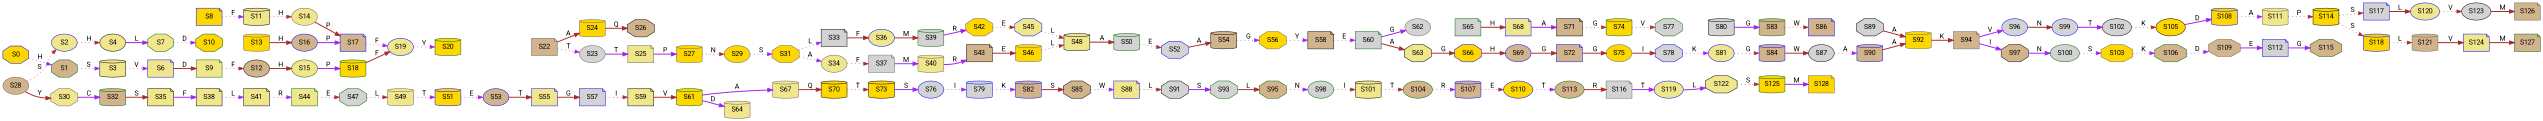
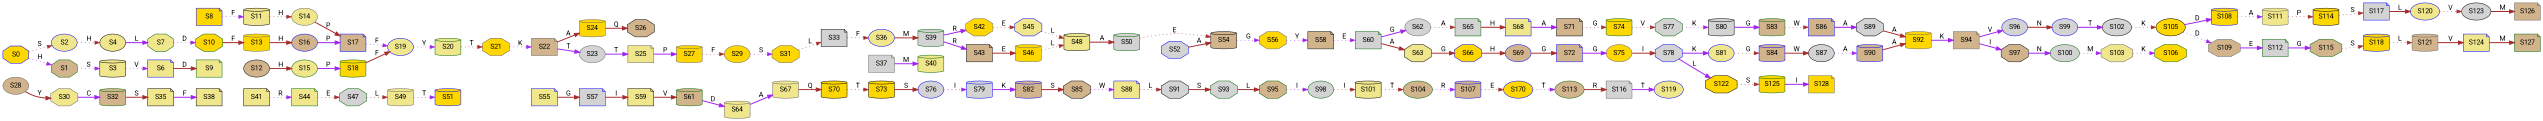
none -> (1440, 27)
none -> (1693, 27)
none -> (1843, 27)
(2349, 29) -> (2350, 48)
(855, 38) -> (855, 38)
(1940, 40) -> (1940, 40)
none -> (231, 43)
(1148, 46) -> (1173, 34)
(448, 47) -> (448, 47)
none -> (496, 47)
(807, 47) -> (807, 47)
(2275, 48) -> (2275, 48)
(566, 50) -> (566, 50)
(2090, 50) -> (2090, 50)
(713, 51) -> (713, 51)
(1592, 53) -> (1592, 53)
(1693, 53) -> (1693, 53)
(2117, 53) -> (2117, 53)
(2171, 53) -> (2171, 53)
(2195, 53) -> (2195, 37)
(834, 64) -> none
(931, 64) -> (931, 64)
(953, 64) -> (953, 45)
(230, 69) -> none
(43, 70) -> (38, 49)
(1797, 81) -> (1797, 81)
(1721, 84) -> (1721, 84)
(1297, 86) -> (1297, 86)
(904, 90) -> (904, 90)
(1001, 90) -> (1001, 90)
(1197, 90) -> (1197, 90)
(1518, 90) -> (1518, 90)
(1692, 90) -> (1692, 67)
(735, 92) -> (759, 101)
(230, 97) -> none
(496, 97) -> none
(614, 97) -> (614, 97)
(689, 97) -> (689, 97)
